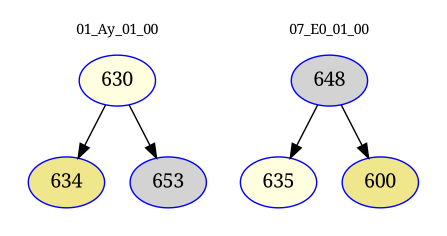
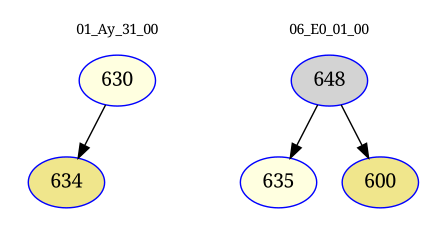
(117, 30) -> (117, 30)
(329, 30) -> (329, 30)
(168, 182) -> none
